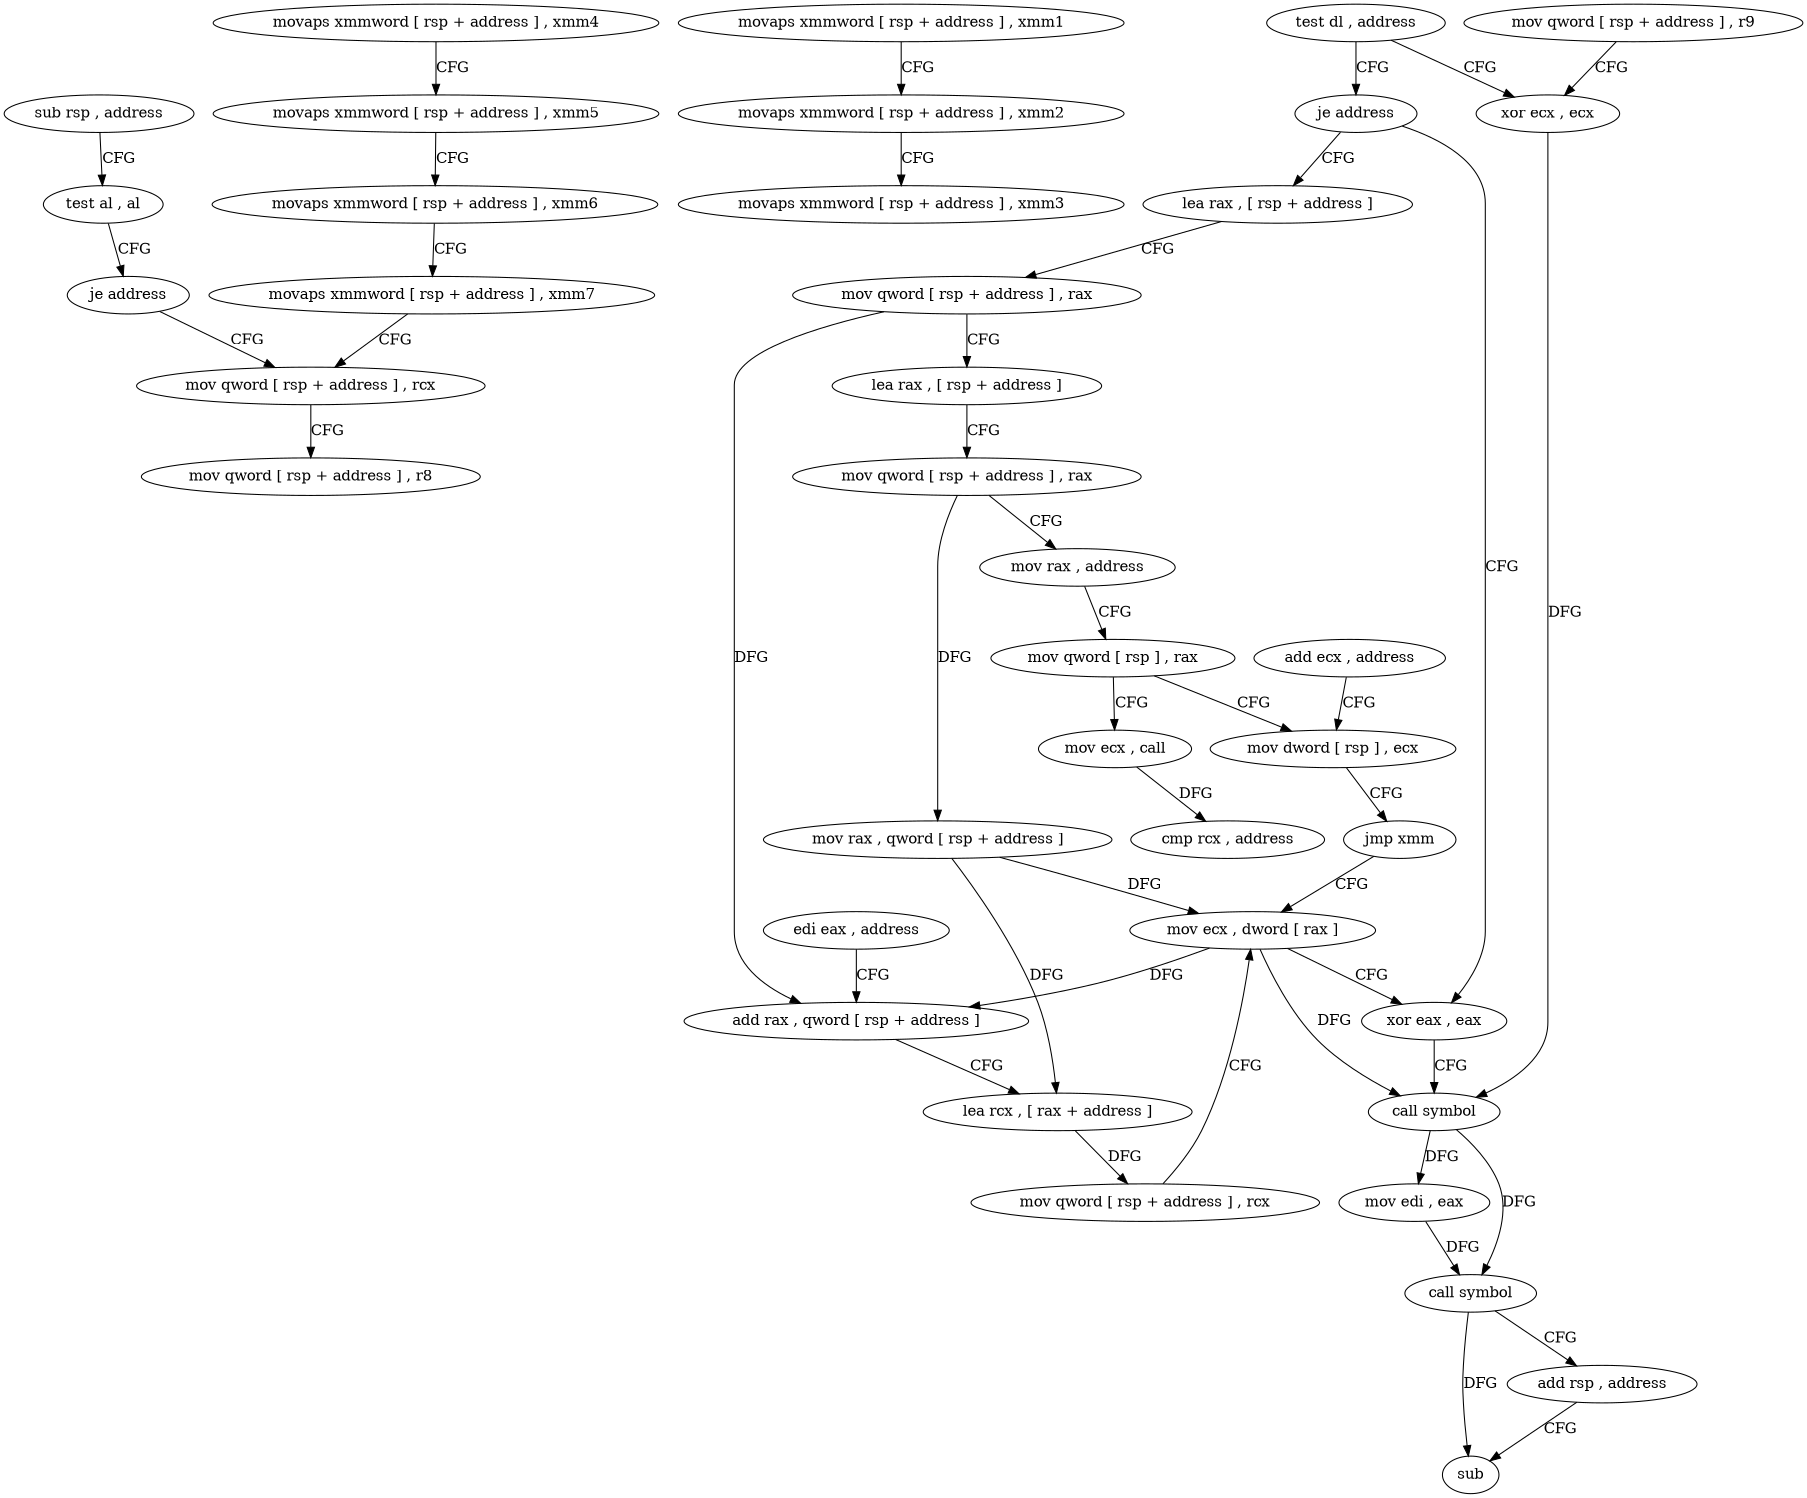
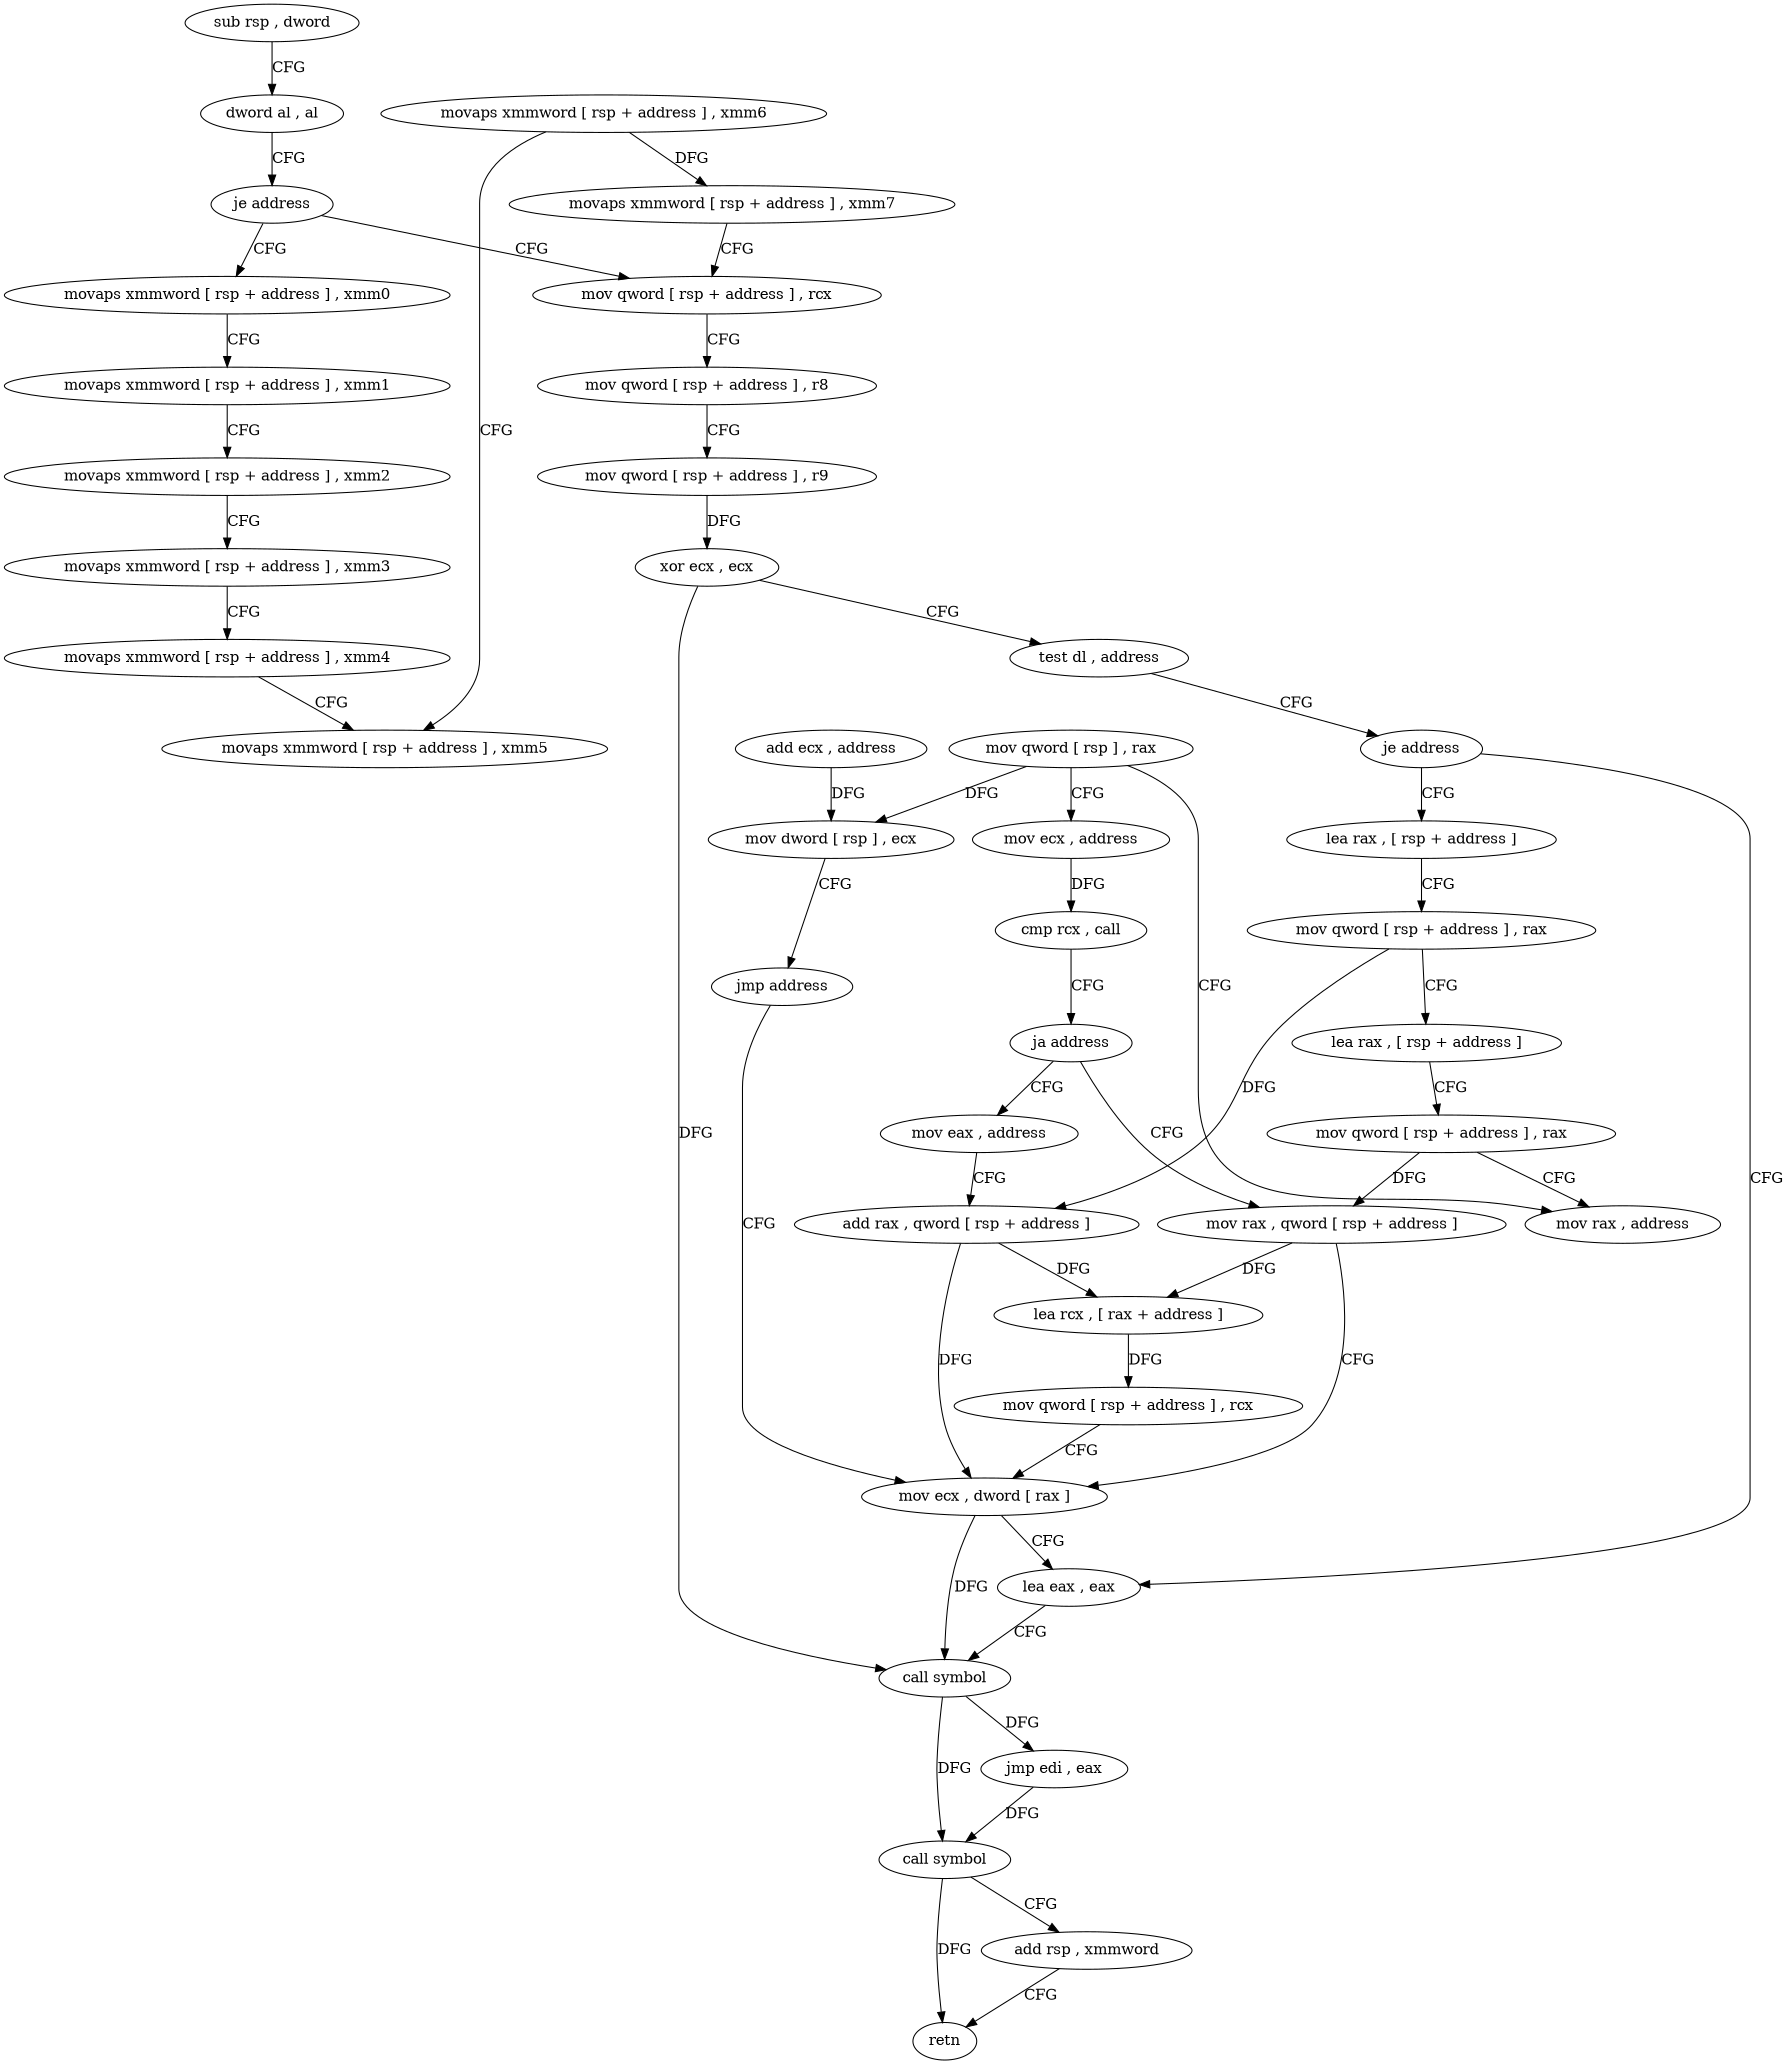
(1448, 66) -> (895, 611)
(1612, 68) -> (724, 522)
(99, 114) -> (272, 23)
(436, 154) -> (480, 422)
(103, 204) -> (272, 114)
(451, 250) -> (692, 159)
none -> (227, 295)
none -> (707, 426)
none -> (227, 608)
(1093, 608) -> (1202, 1113)
(1254, 704) -> (982, 794)
(1359, 704) -> (848, 794)
(1115, 749) -> (1071, 840)
(1228, 840) -> (1071, 930)
(1400, 840) -> (782, 987)
(1145, 885) -> (1358, 1361)
(856, 930) -> (979, 1134)
(1096, 984) -> (939, 1358)
(1434, 1021) -> (1069, 1588)
none -> (1071, 1043)
(987, 1067) -> (1074, 1270)
(1414, 1203) -> (1054, 1769)
(1602, 1384) -> (1087, 1951)
(1471, 1475) -> (945, 2041)
